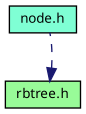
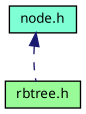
(52, 50) -> (34, 64)
